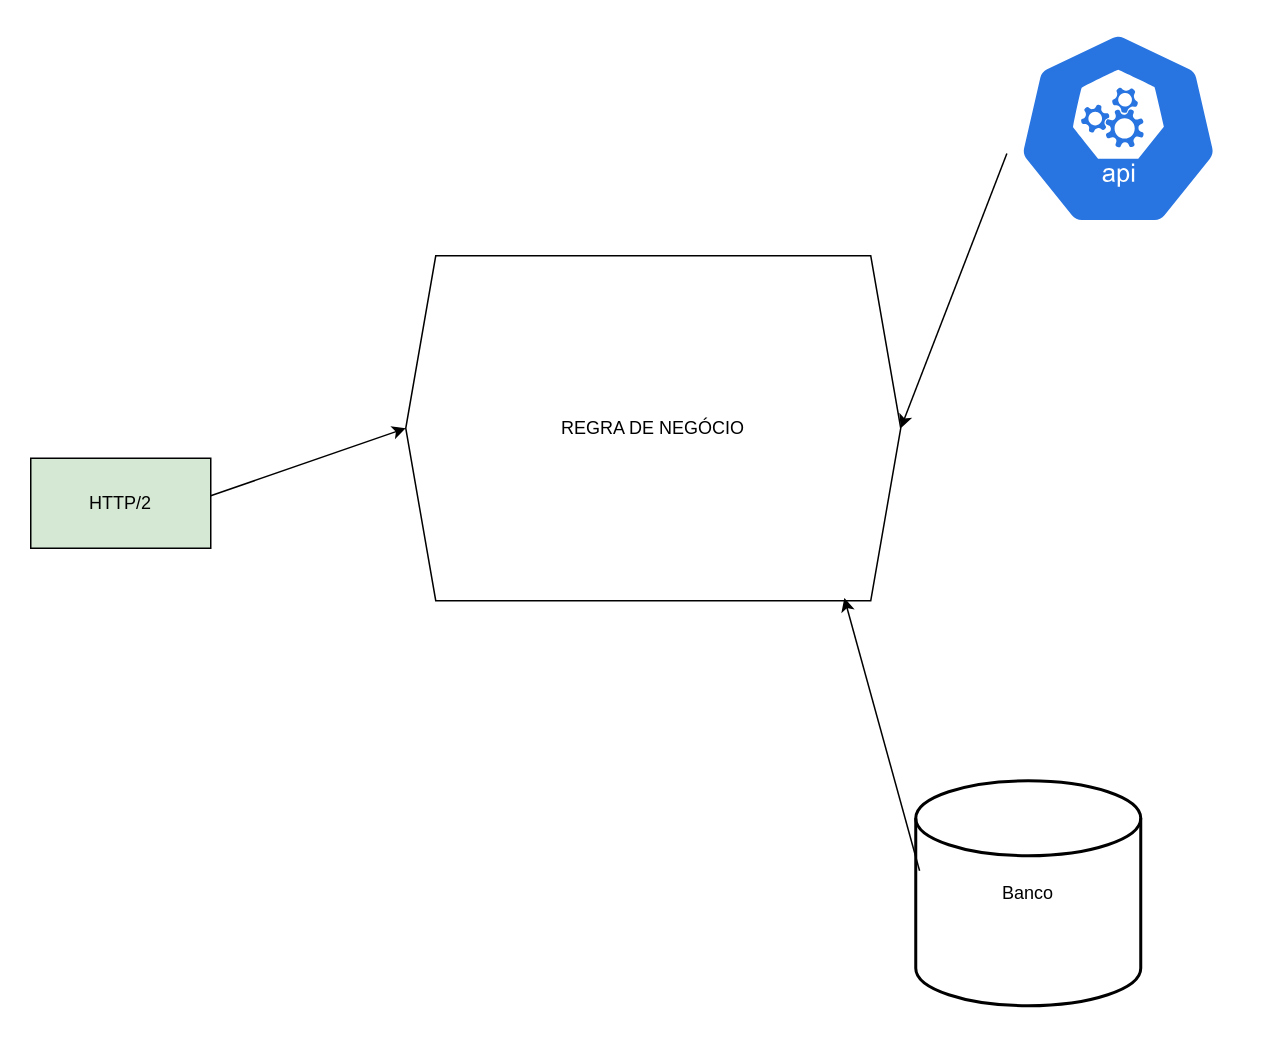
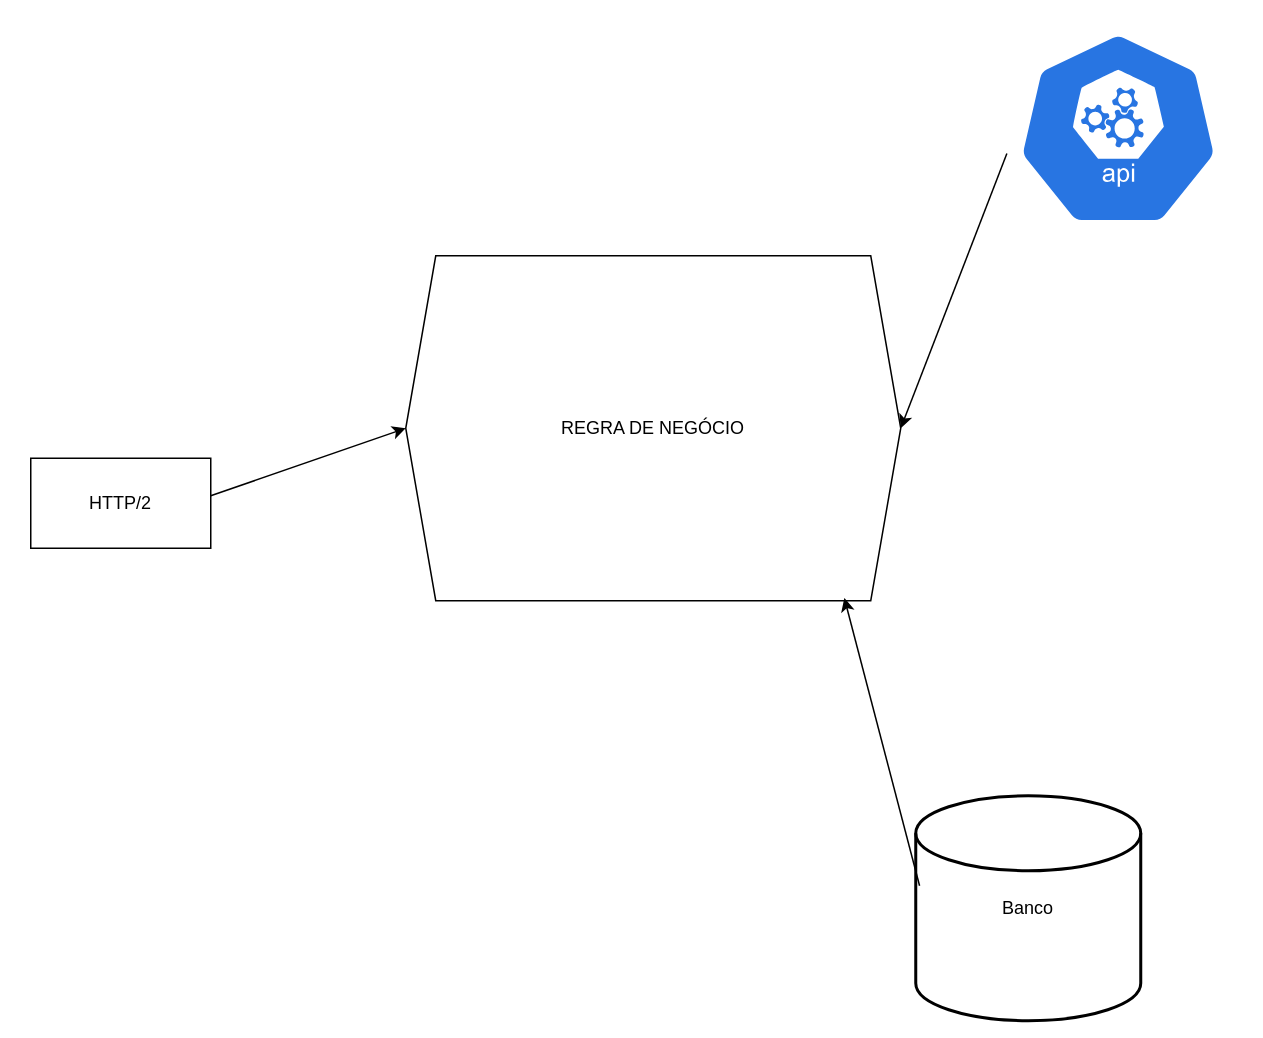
(121, 503) -> (121, 503)
(1028, 893) -> (1028, 908)
